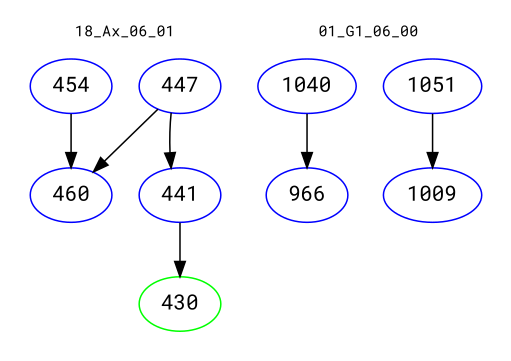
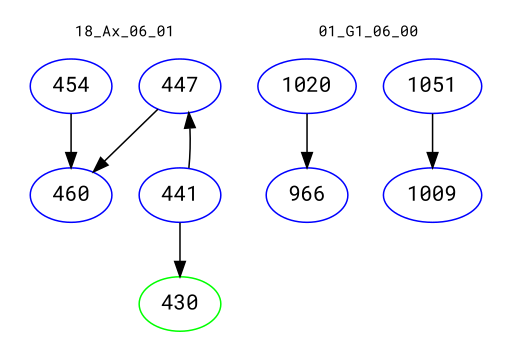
(307, 86) -> (307, 86)
(170, 133) -> (190, 148)
